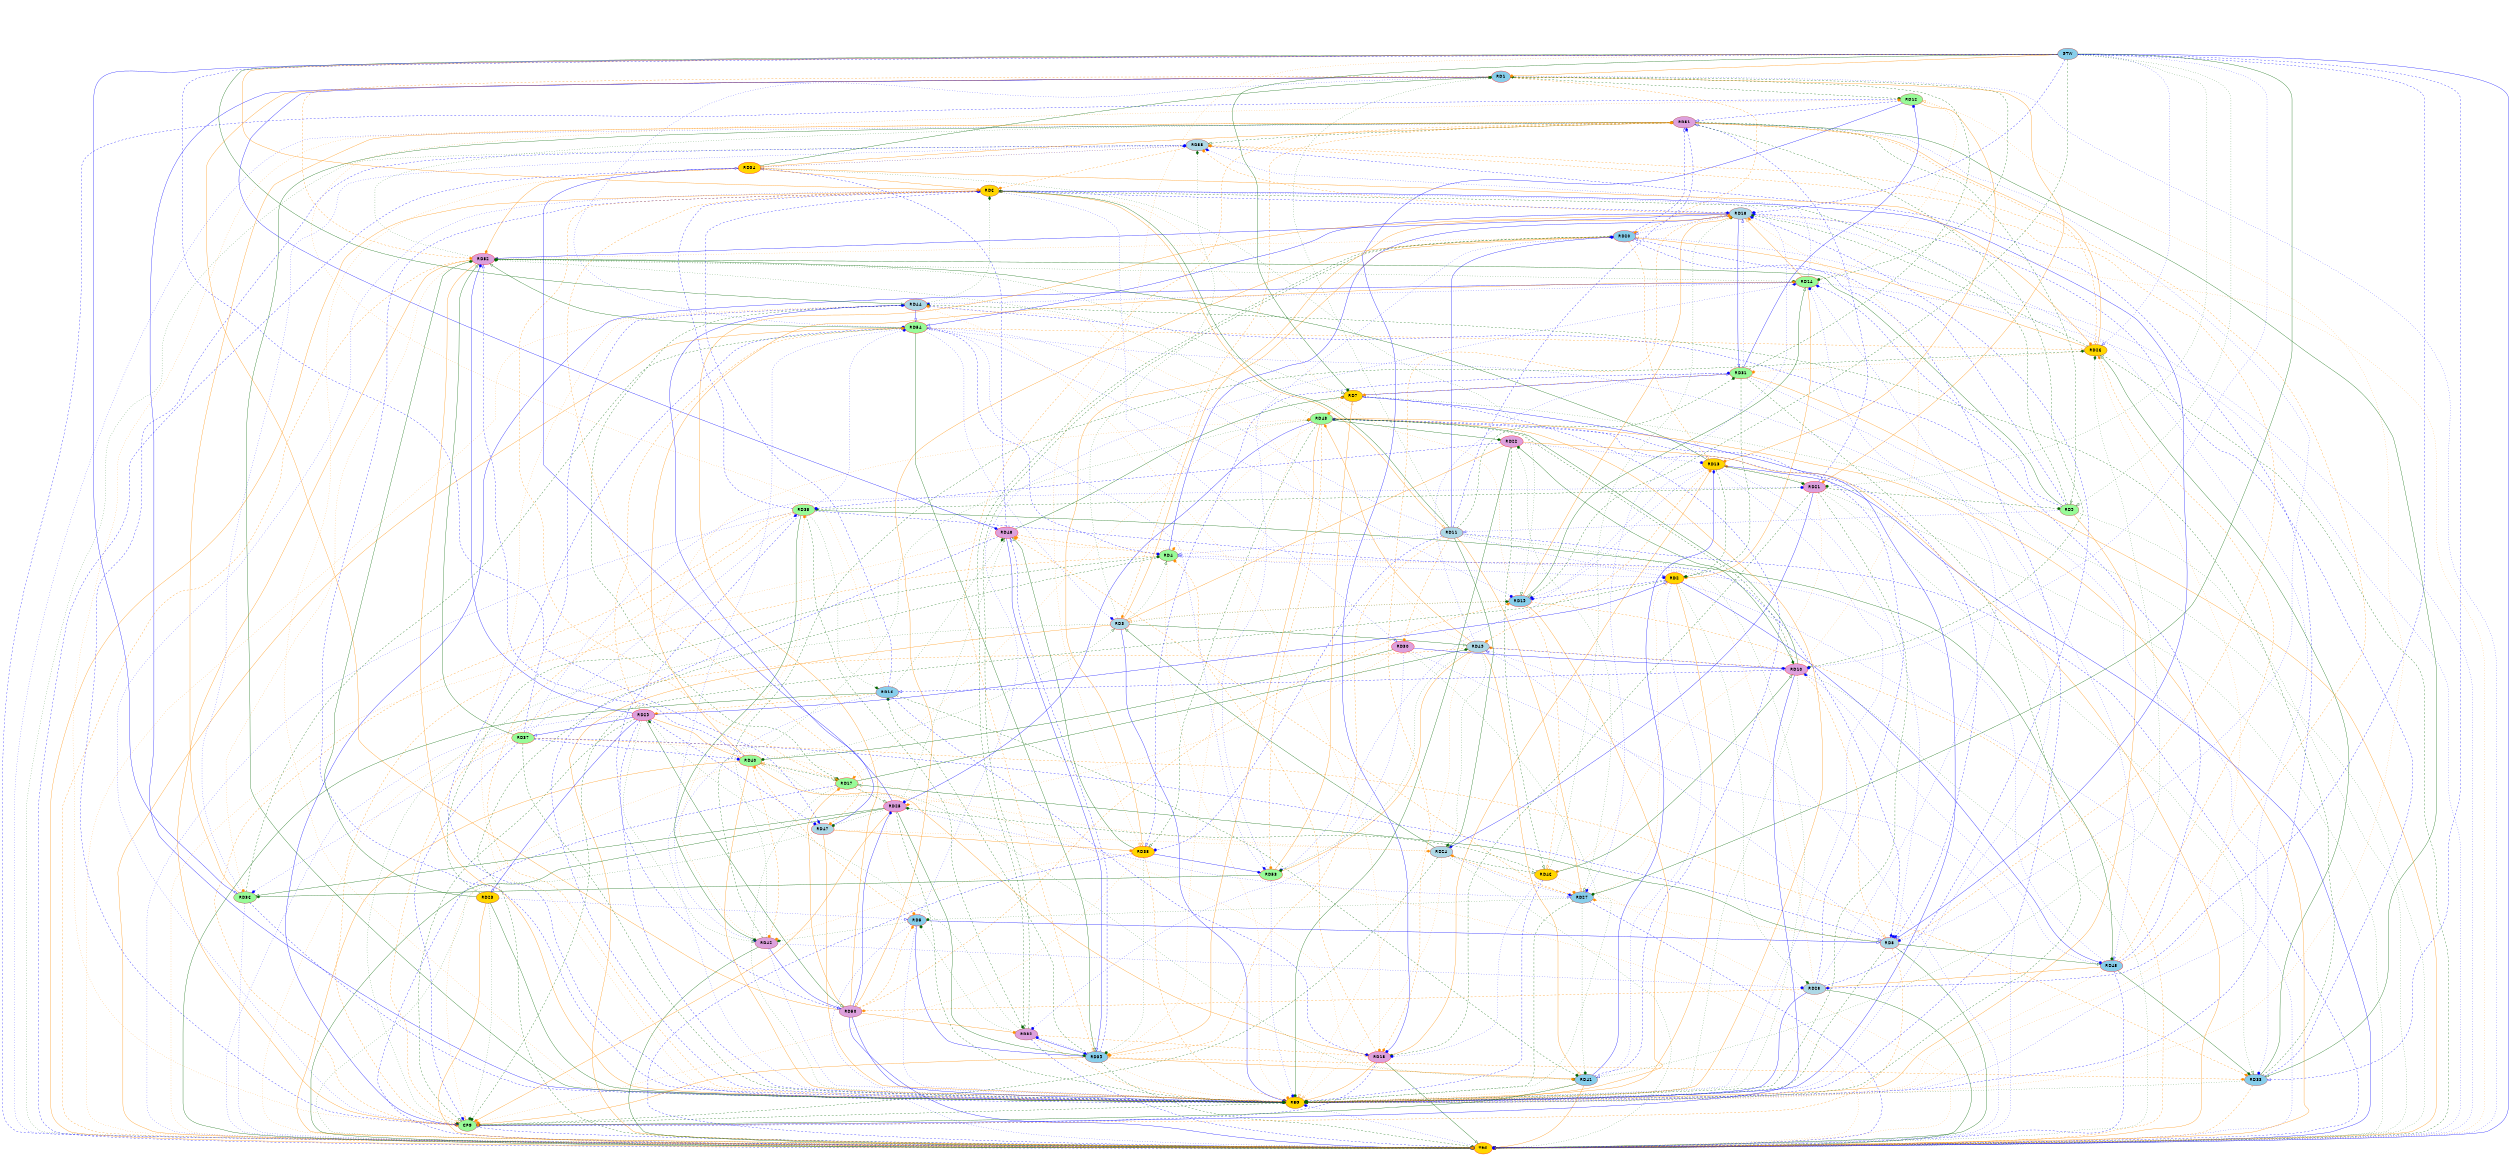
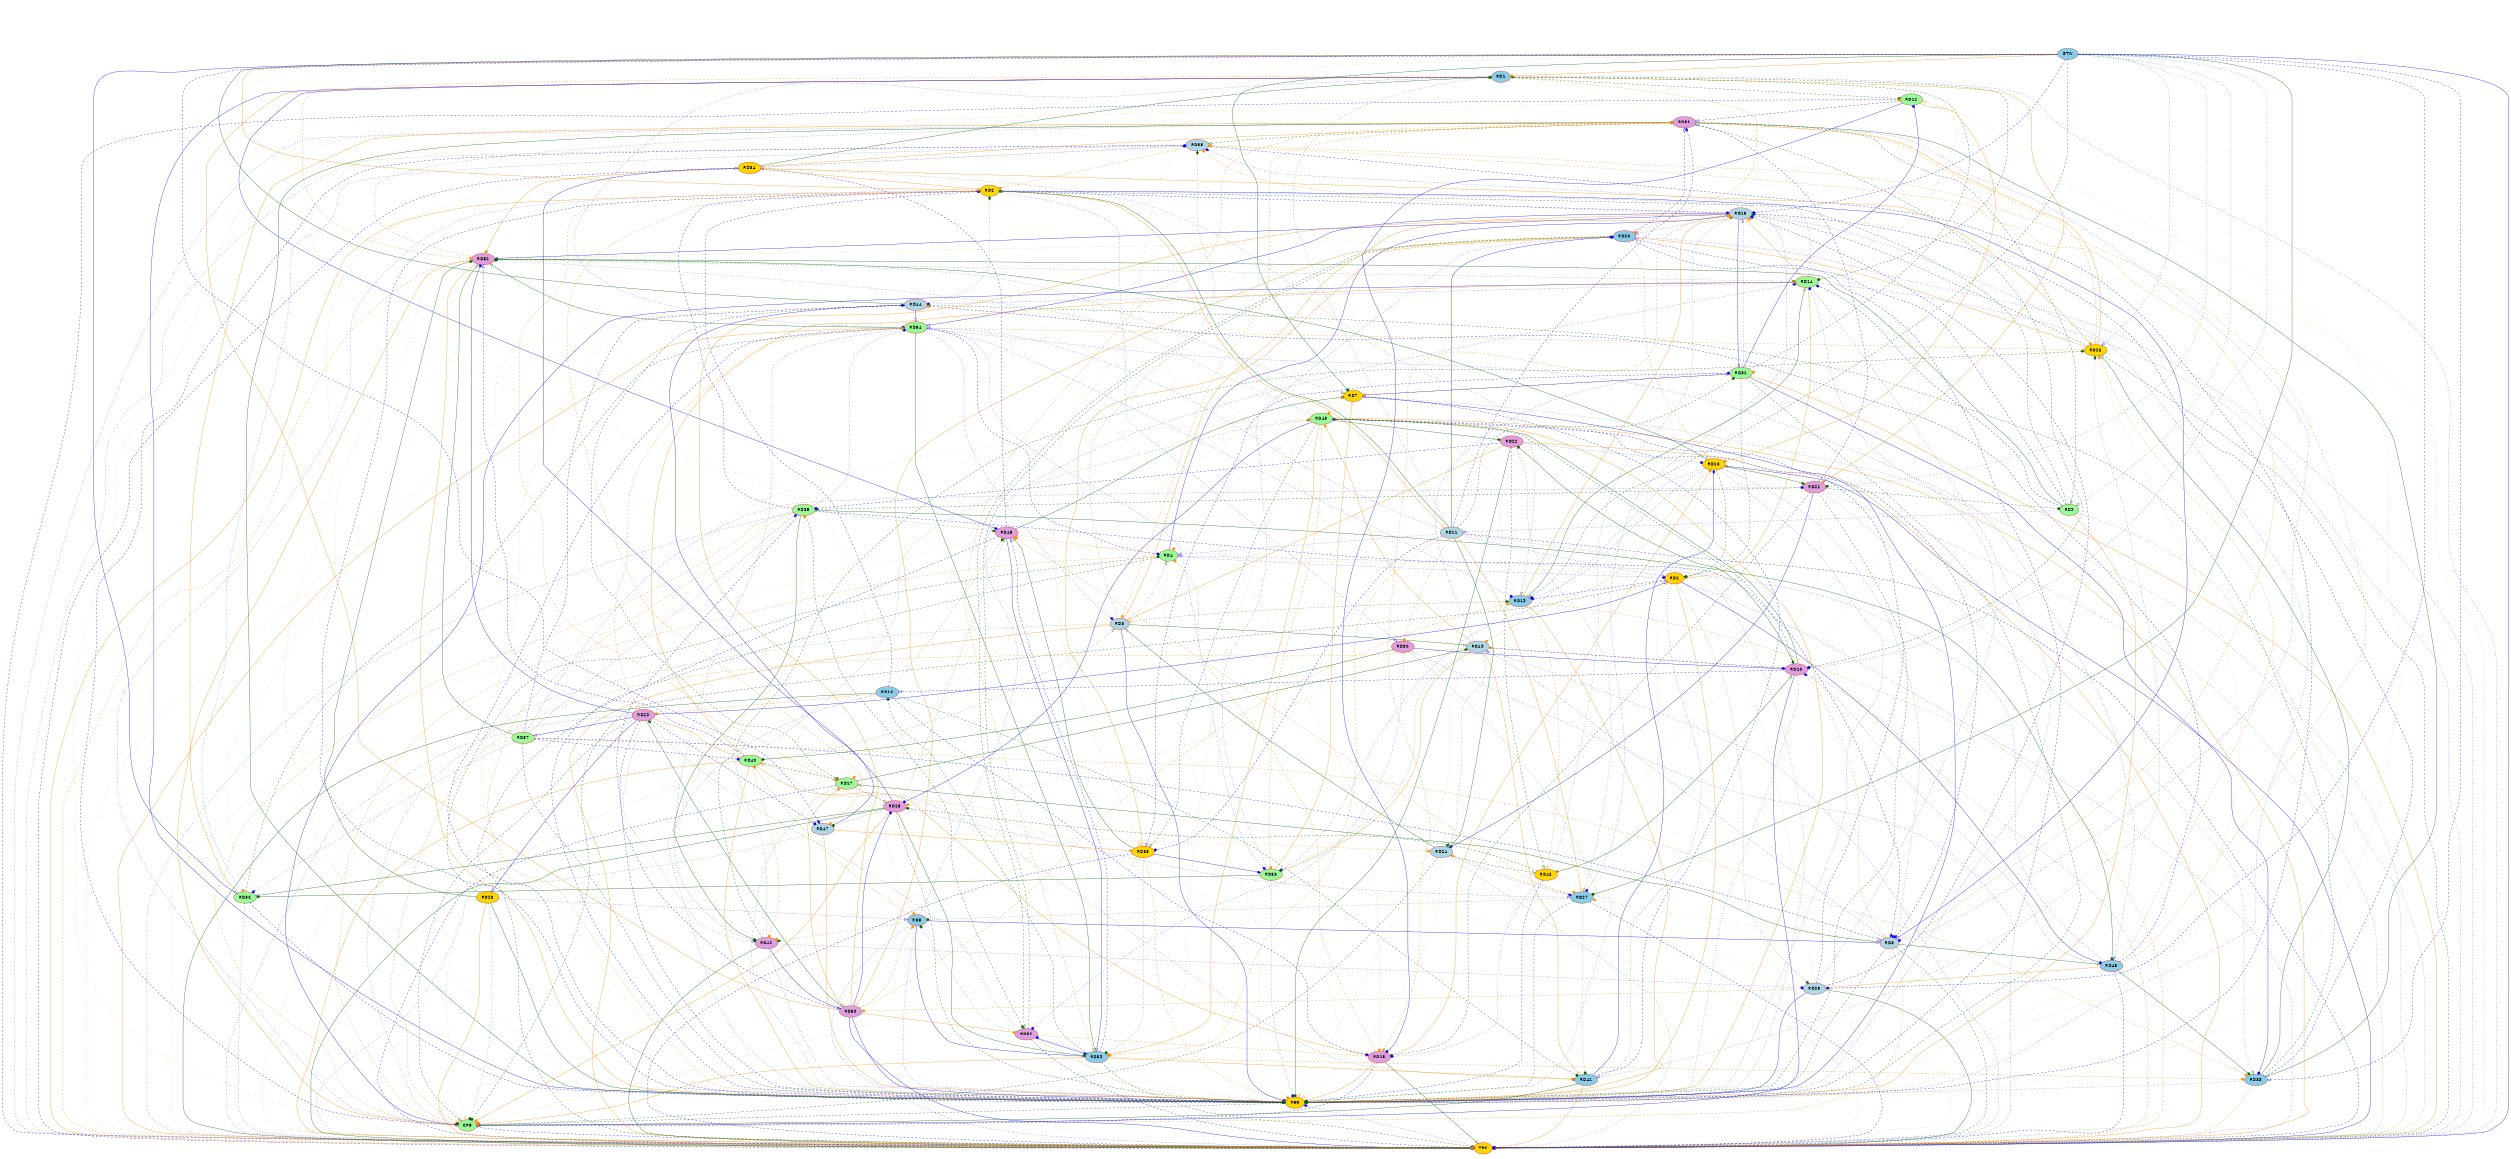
(838, 612) -> (899, 521)
(2124, 646) -> (2124, 646)
(417, 916) -> none
(1965, 1130) -> (1965, 1130)
